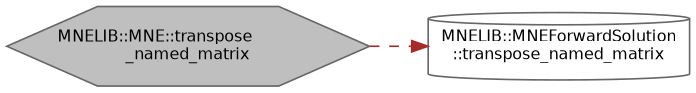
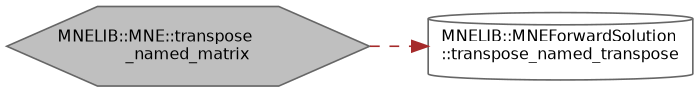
(559, 46) -> (561, 46)
